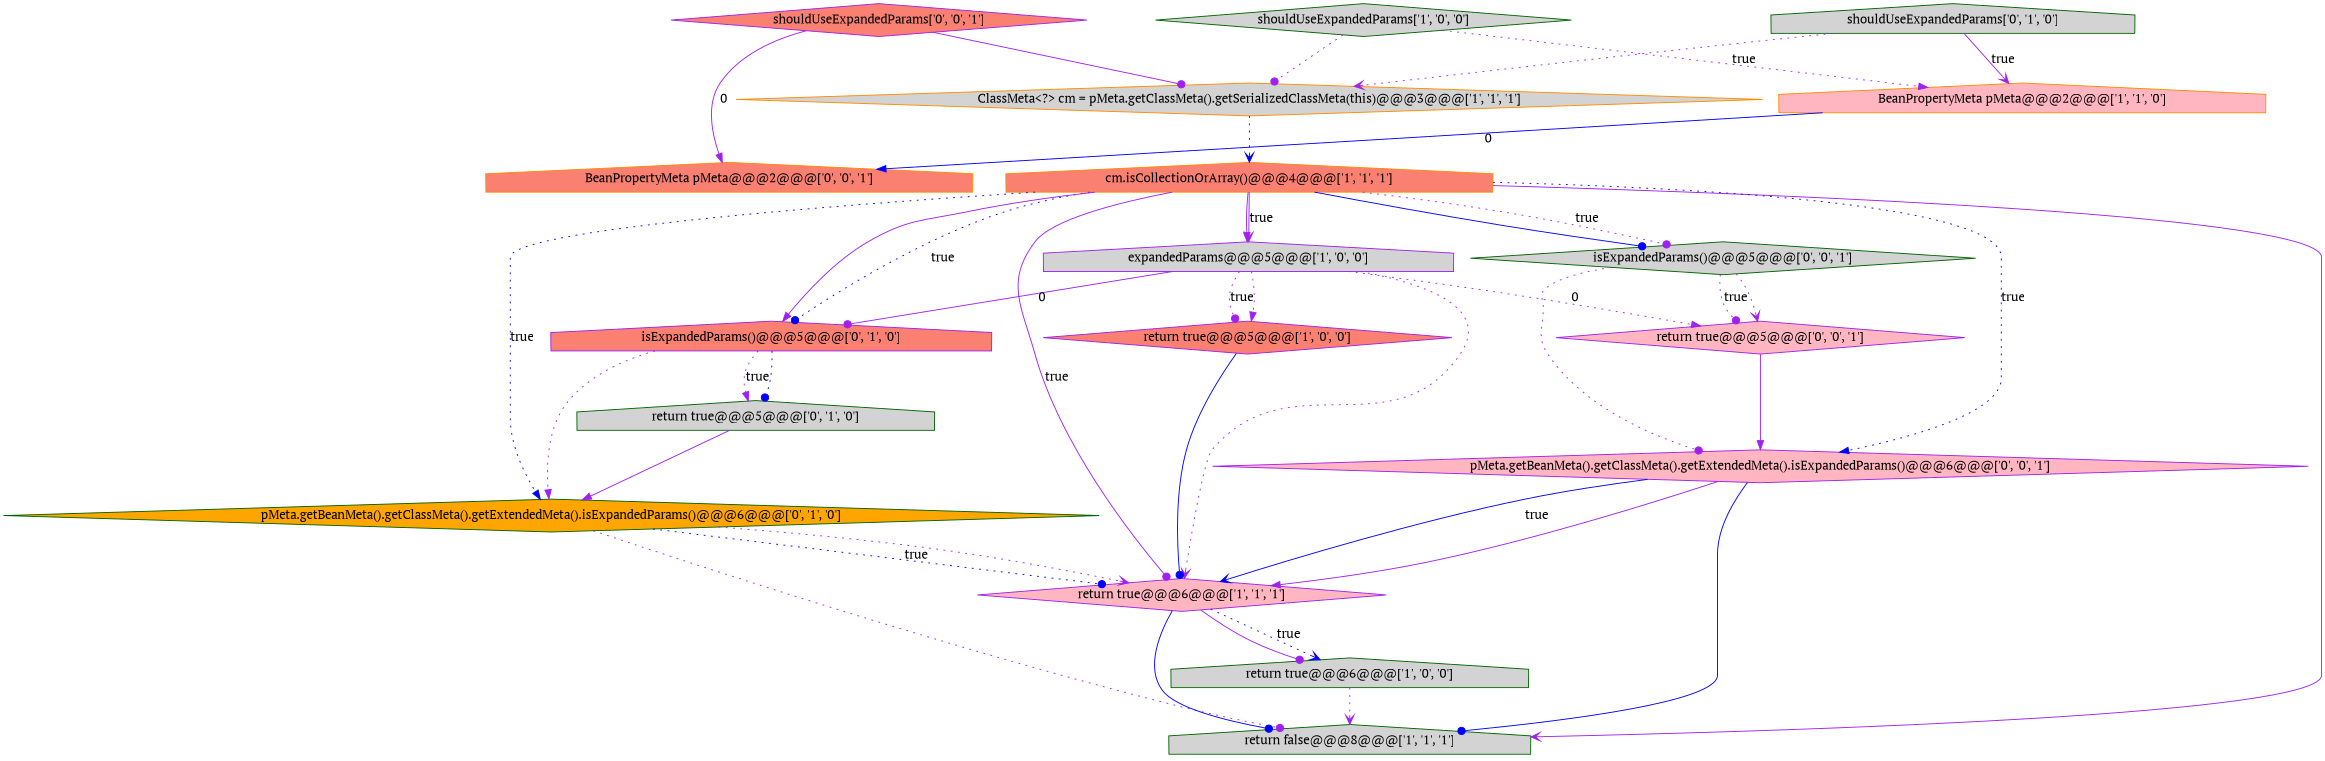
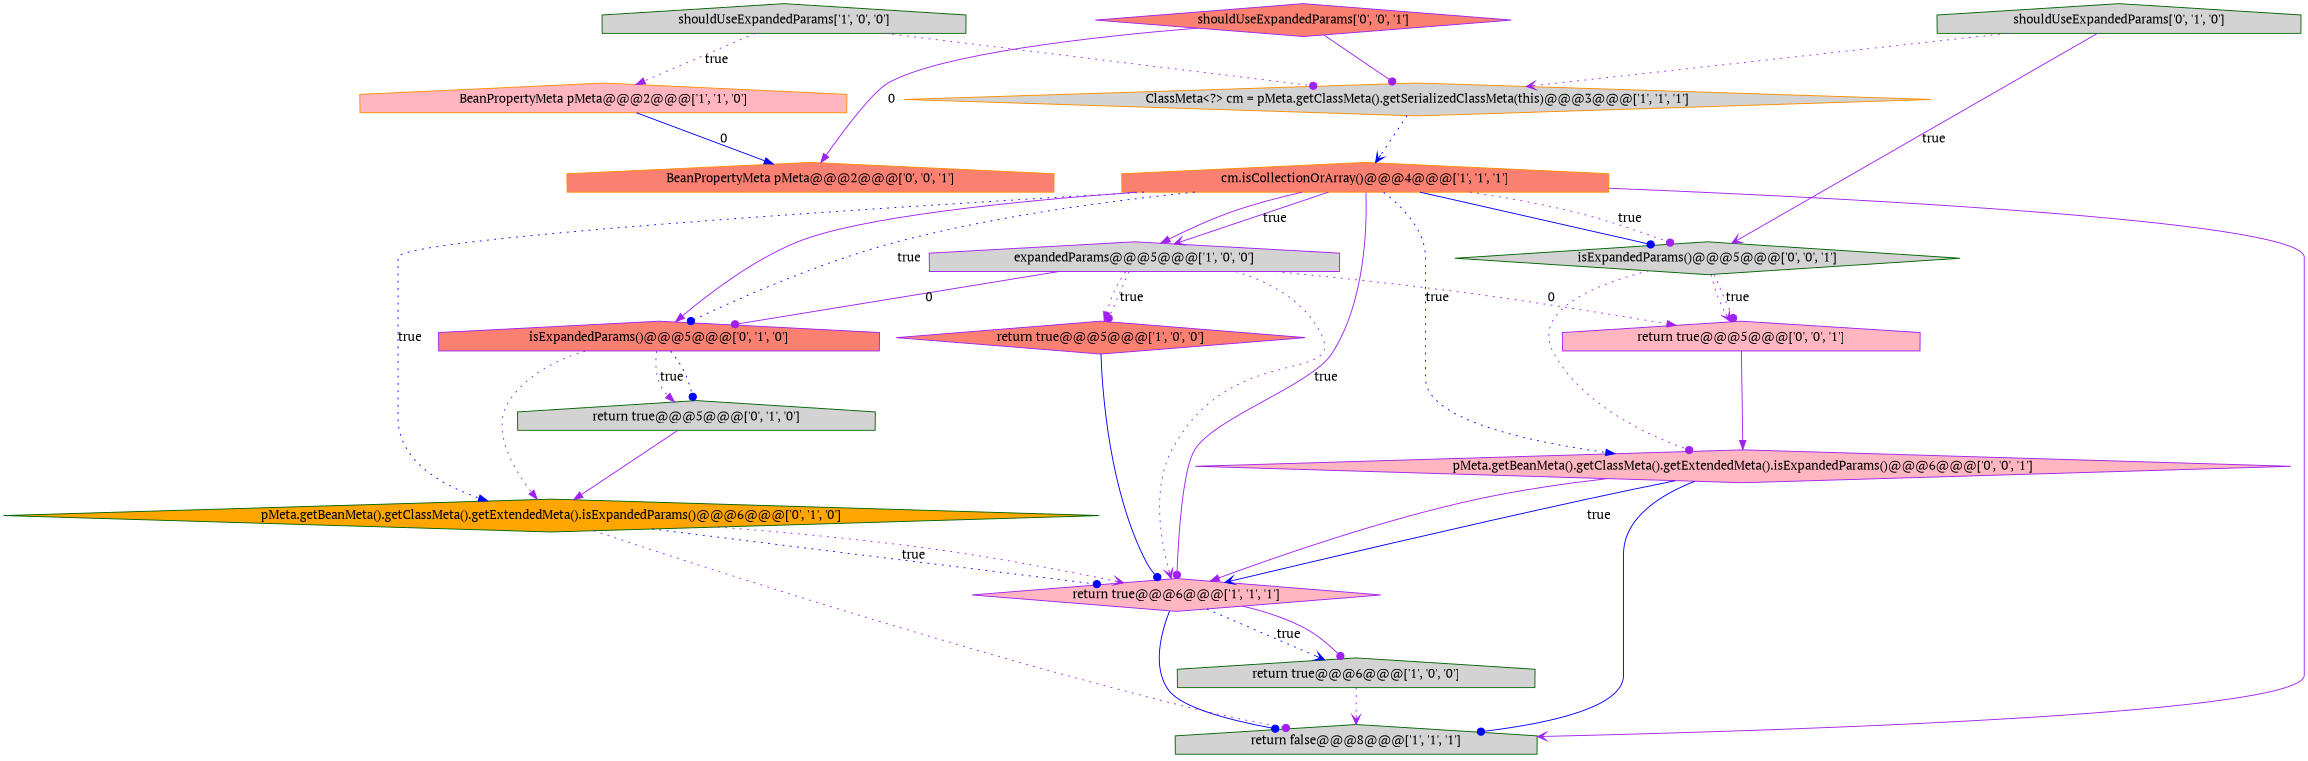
(1363, 20) -> (784, 20)
(1983, 55) -> (1919, 136)
(1760, 338) -> (1741, 338)
